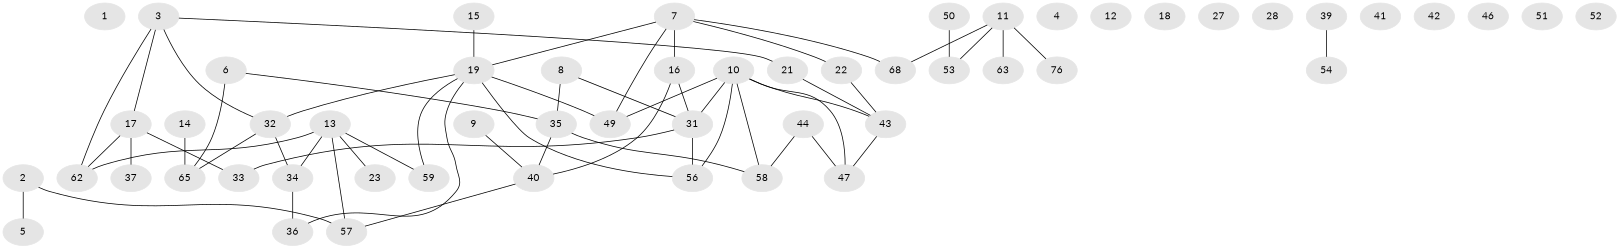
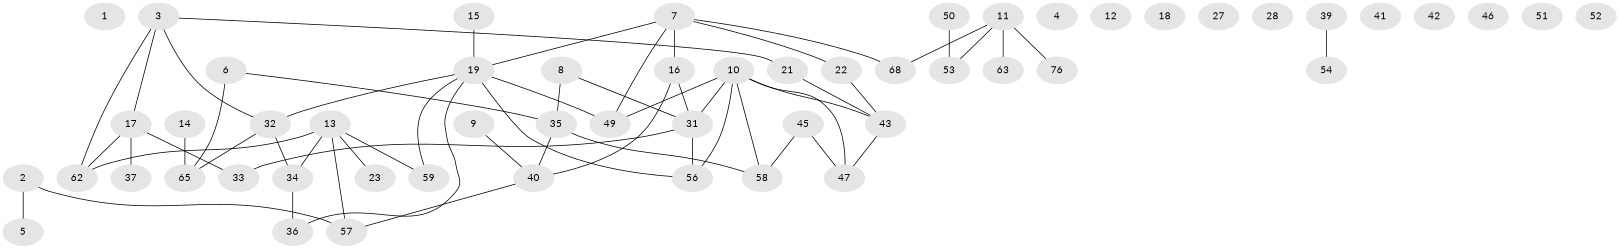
(803, 124) -> (803, 124)
